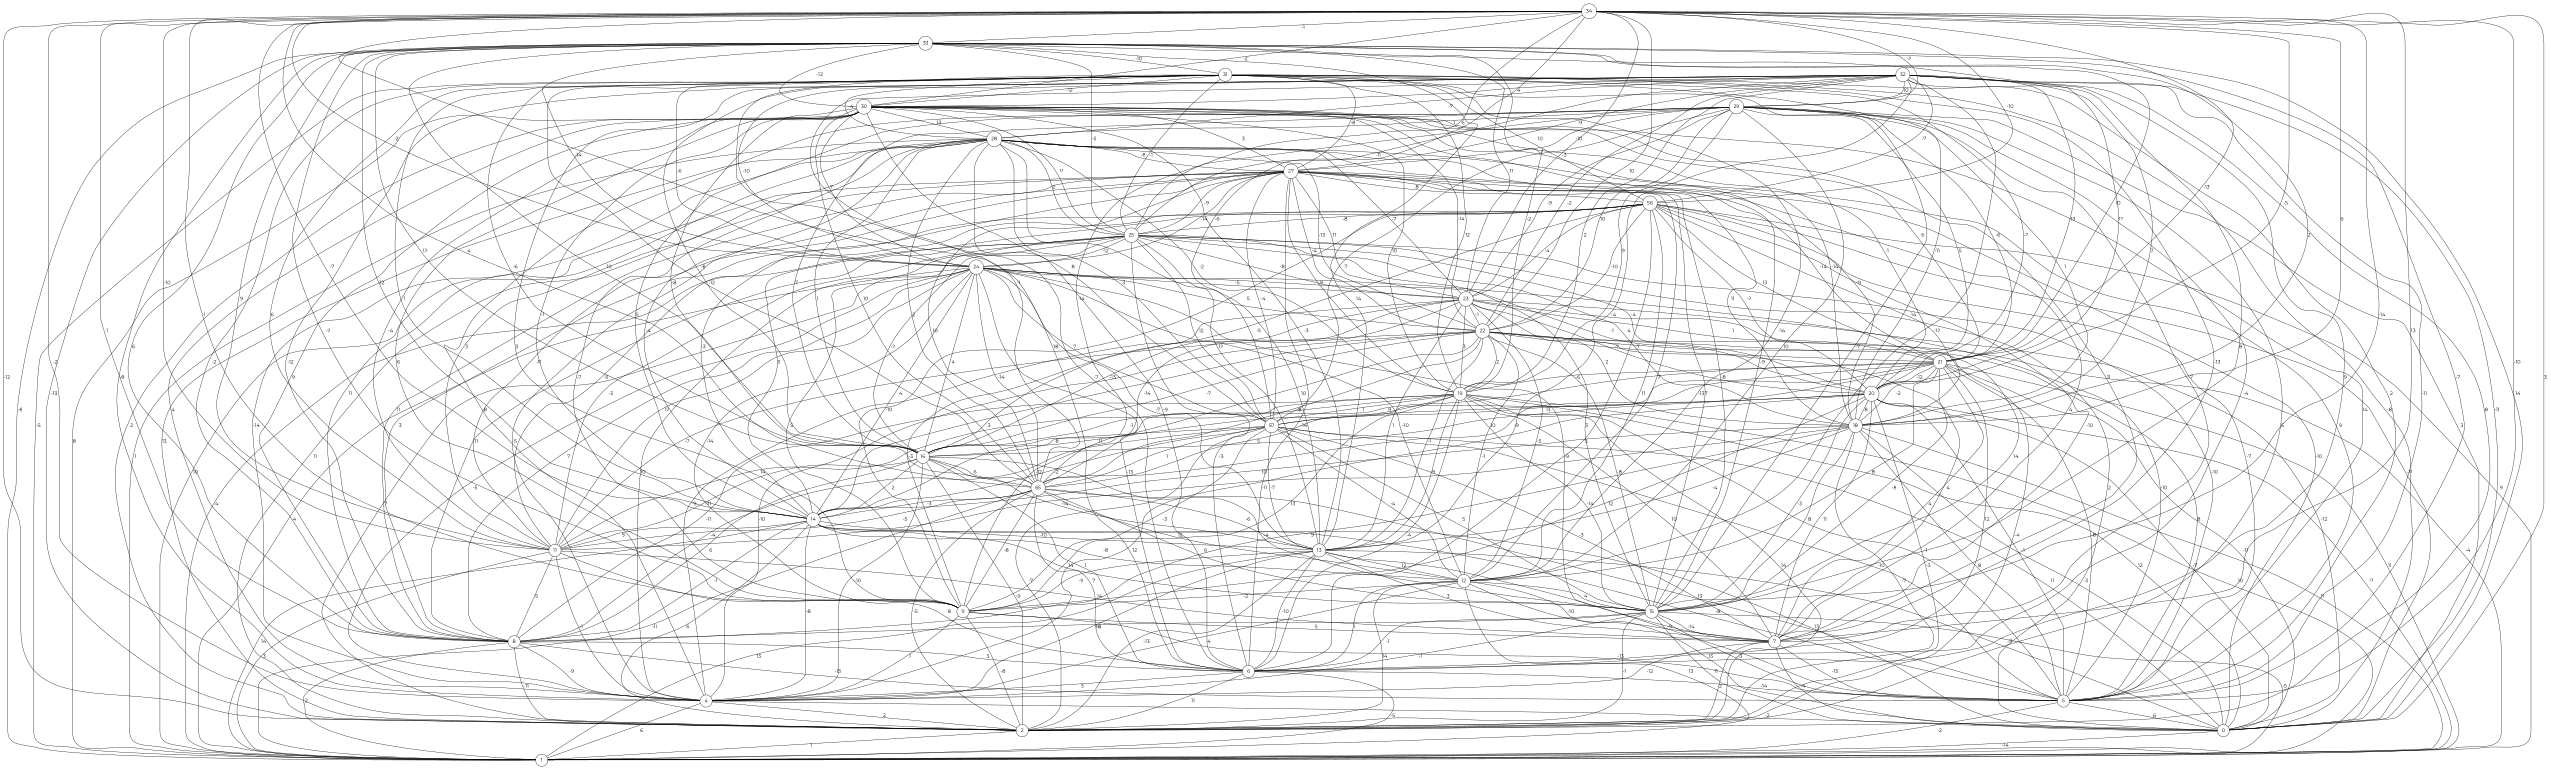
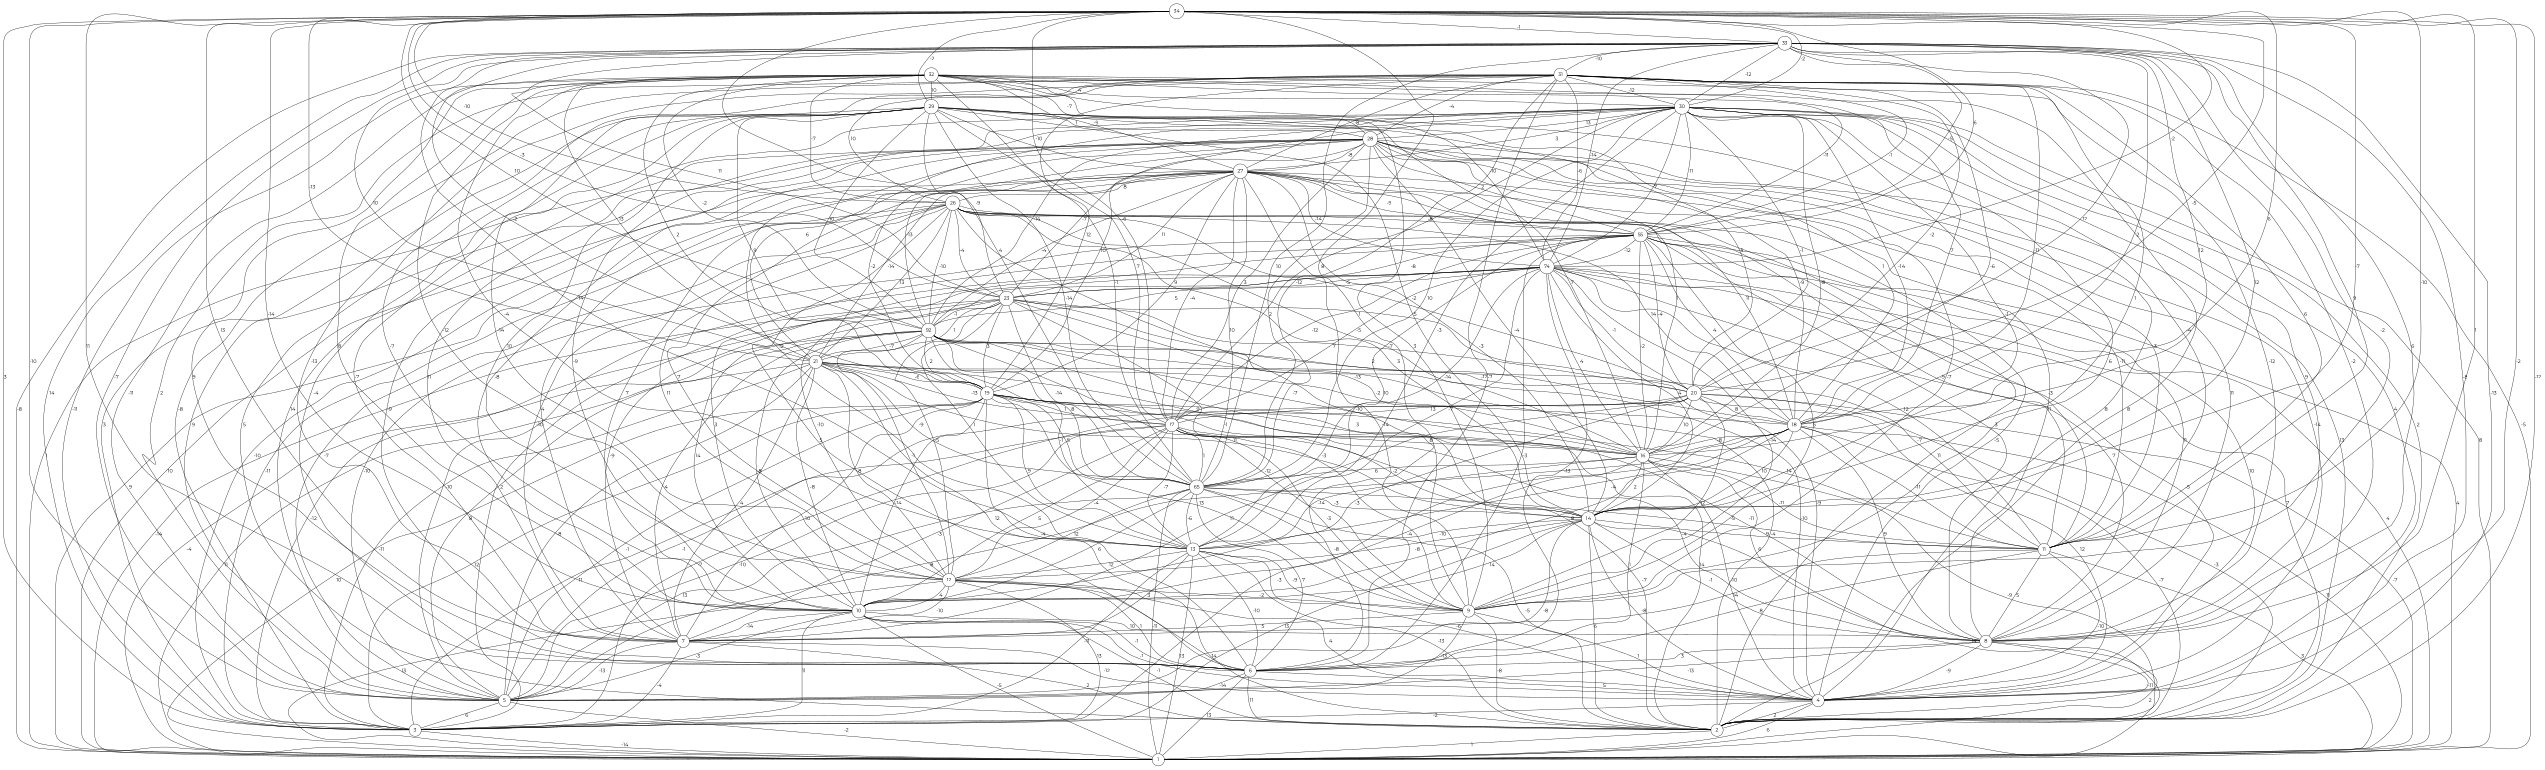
(683, 142) -> (1719, 438)
(1955, 182) -> none
(1650, 203) -> (953, 203)
(1131, 235) -> (1640, 235)
(976, 267) -> (1547, 267)
(1483, 331) -> (929, 331)
(1056, 347) -> (88, 347)
(1272, 426) -> (1172, 425)
(1652, 612) -> (859, 611)
(581, 627) -> (2101, 627)
(1709, 643) -> none
none -> (94, 713)
(1393, 716) -> (1209, 715)
(2223, 731) -> (415, 730)
